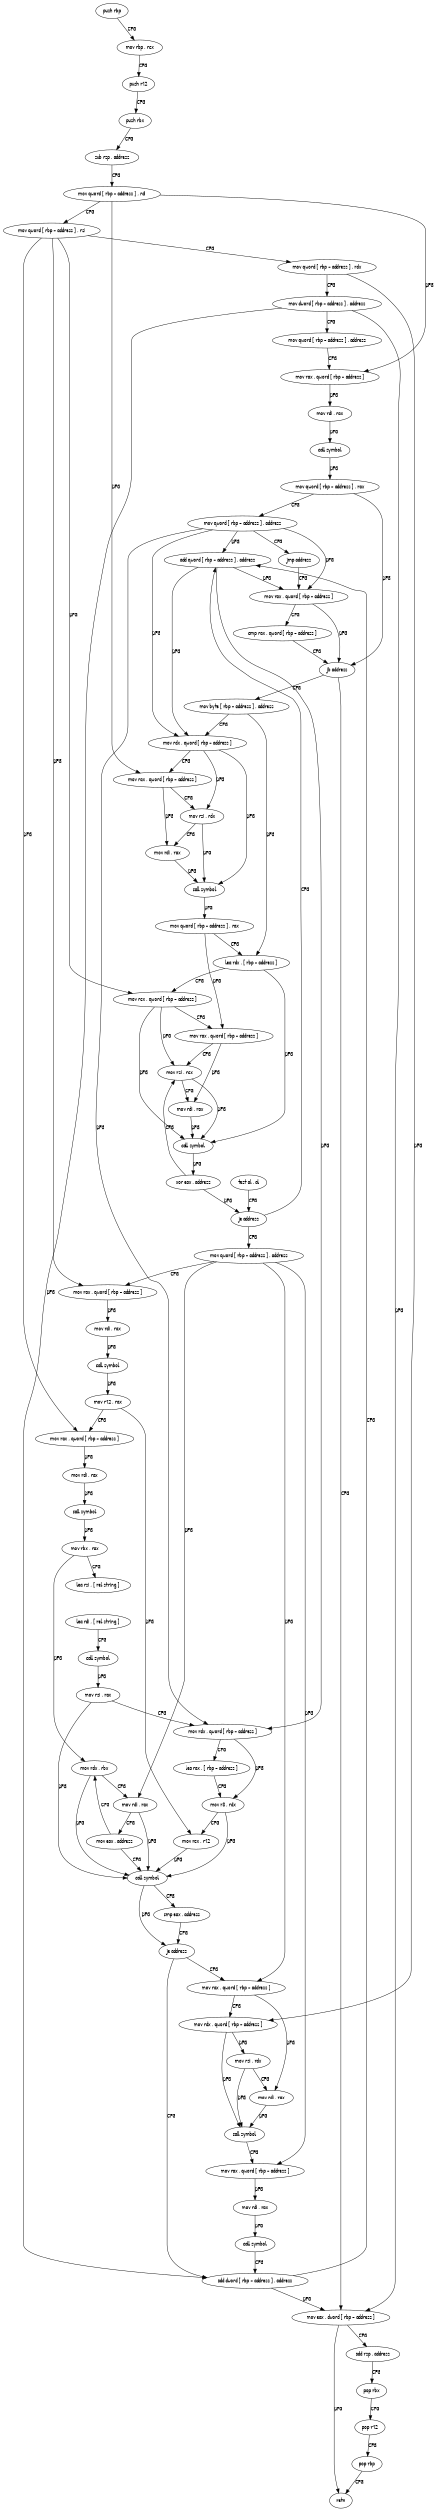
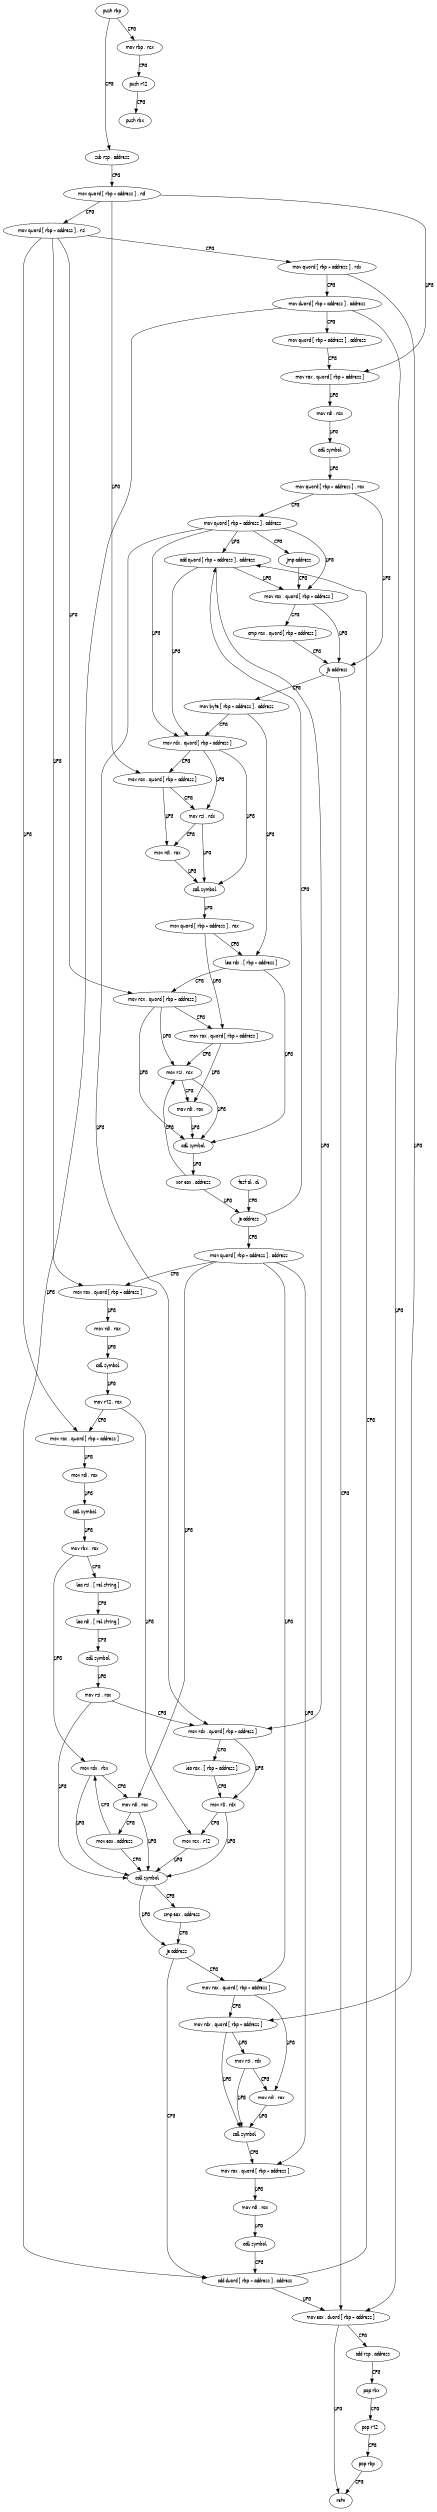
(125, 137) -> (105, 82)
none -> (98, 1601)
